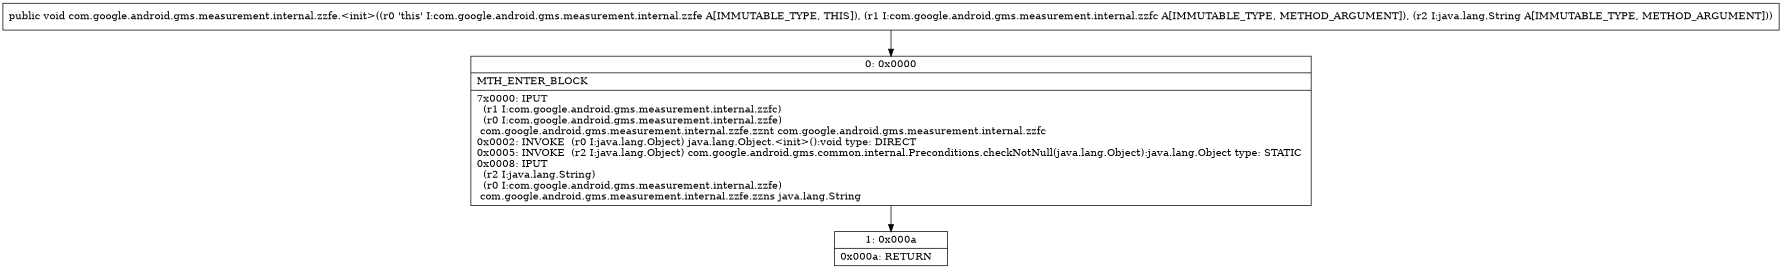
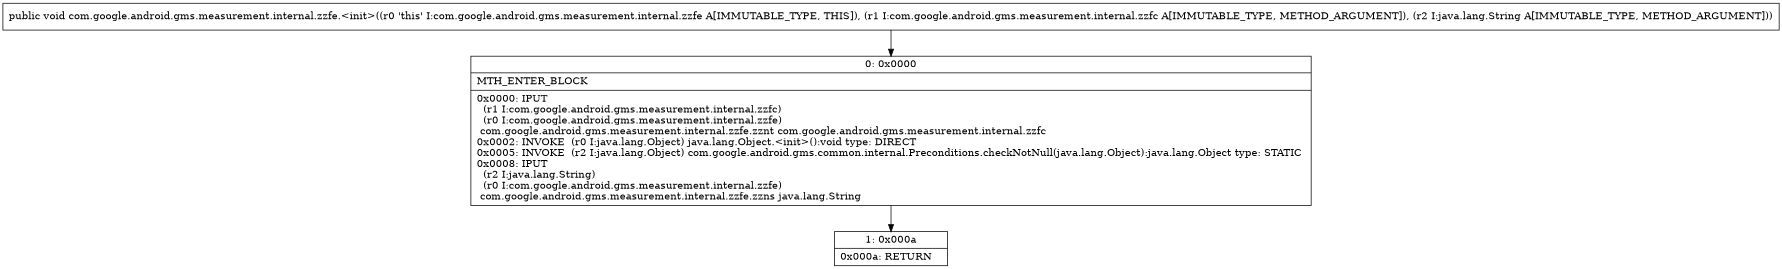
(515, 99) -> (515, 99)
